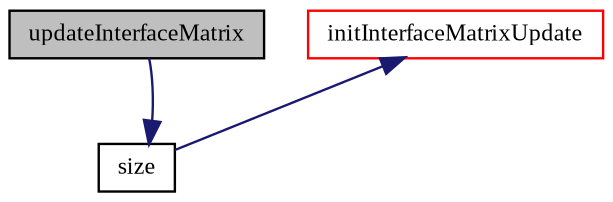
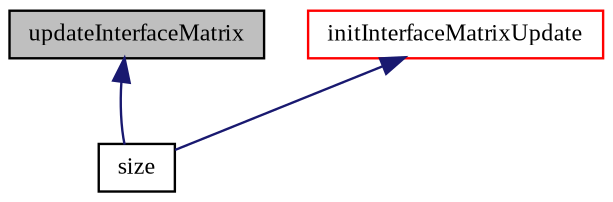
(153, 89) -> (121, 113)
